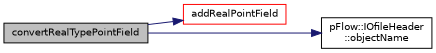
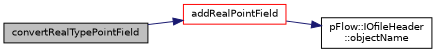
(230, 33) -> (299, 23)
